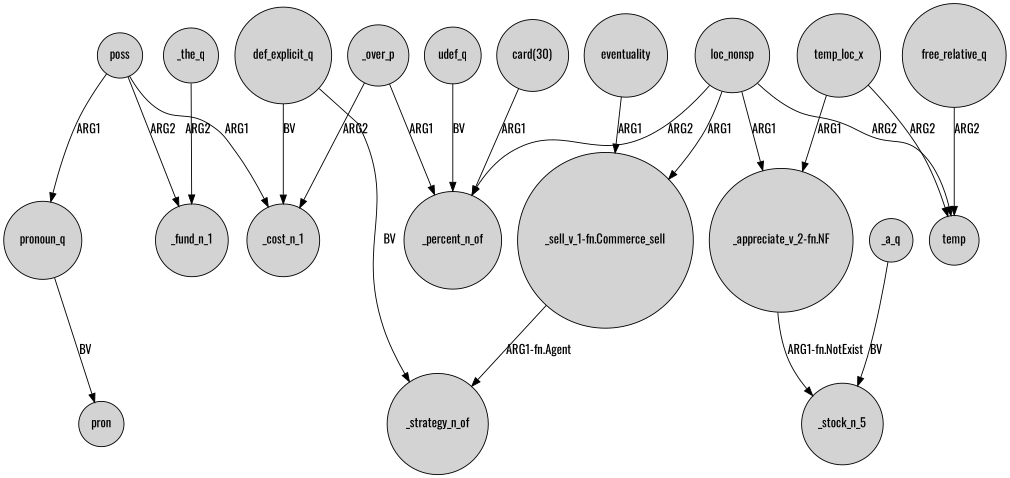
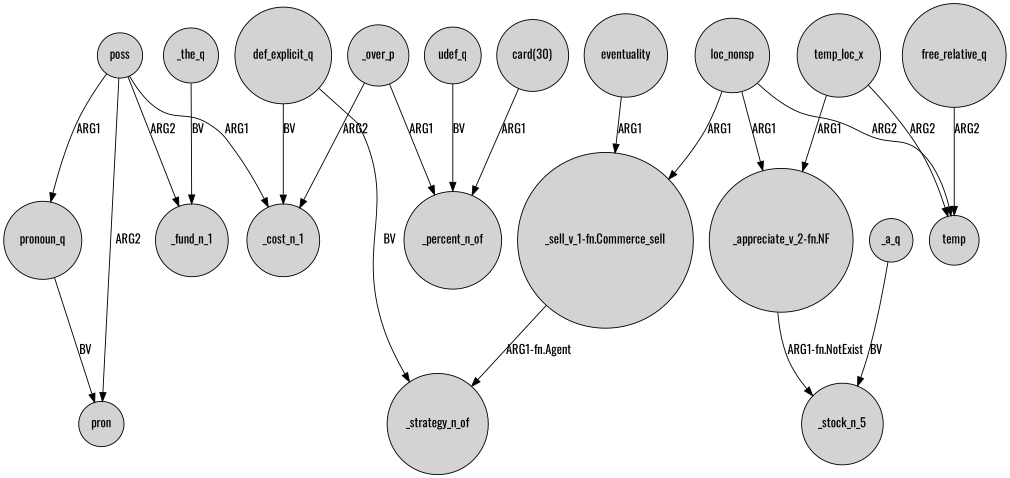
(198, 130) -> (198, 130)
(594, 145) -> none
none -> (111, 235)
